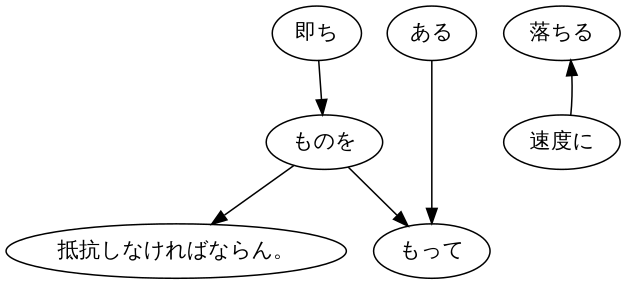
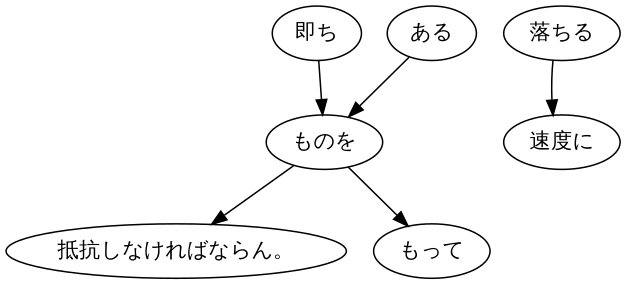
(572, 96) -> (552, 80)
(432, 134) -> (384, 82)
